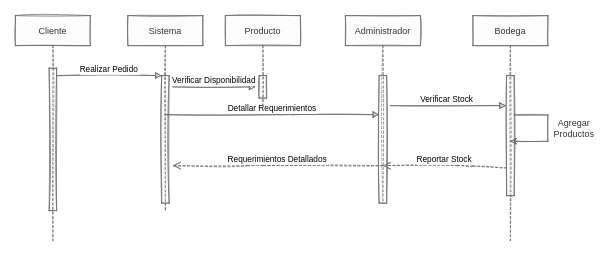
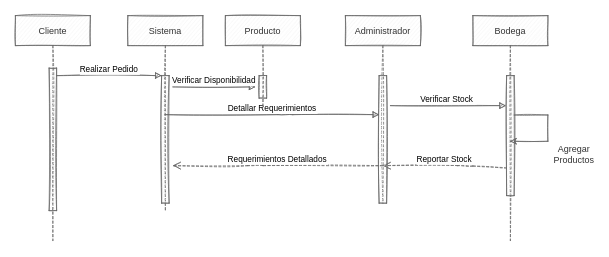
(574, 128) -> (574, 154)
